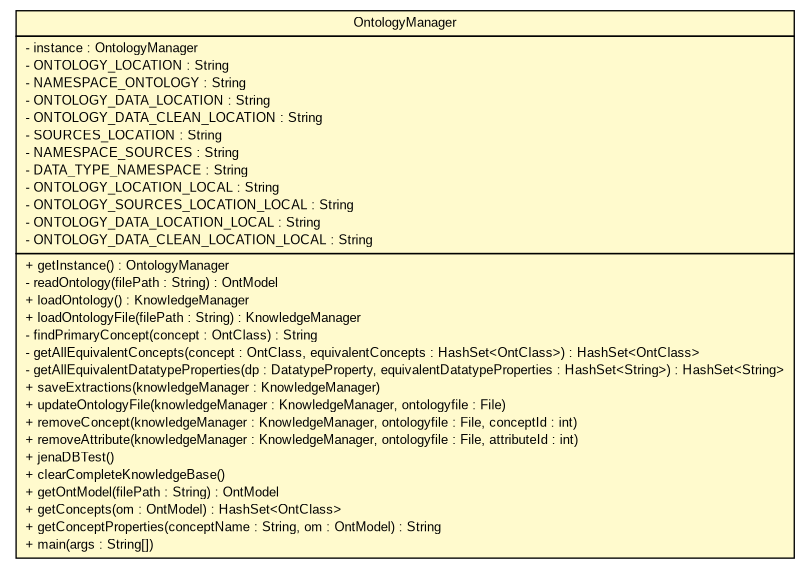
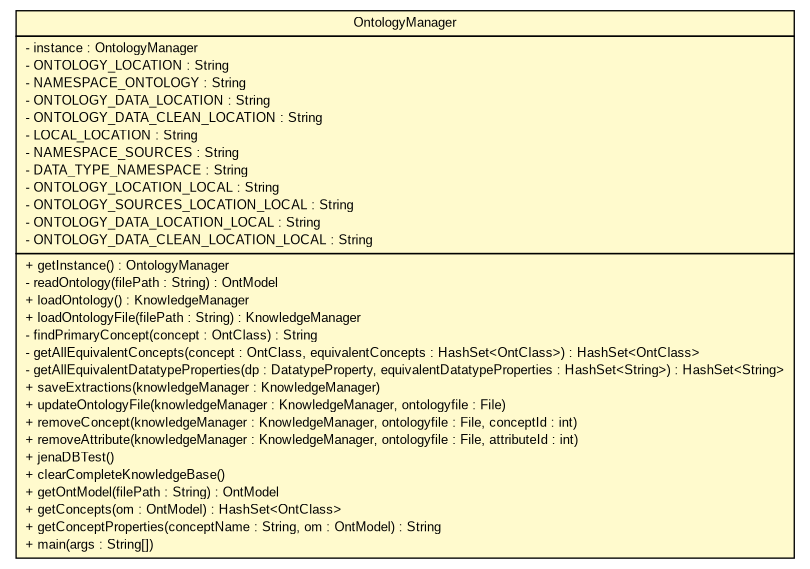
(124, 136) -> (112, 136)
